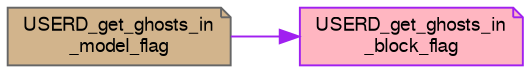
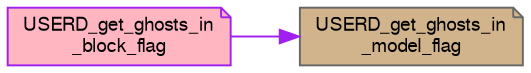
(255, 37) -> (255, 37)
